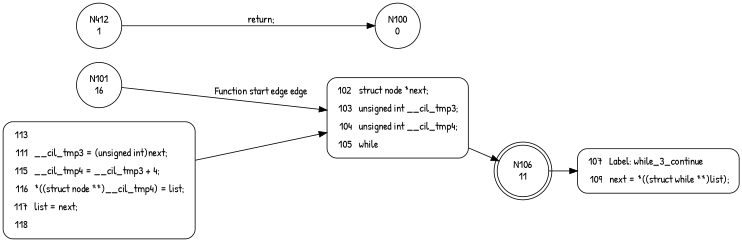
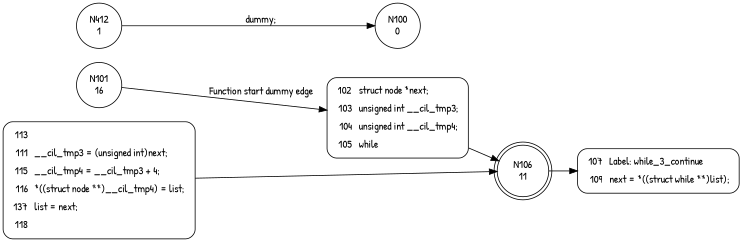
(261, 20) -> (261, 20)
(261, 92) -> (261, 92)
(257, 147) -> (342, 175)
(21, 207) -> (21, 207)
